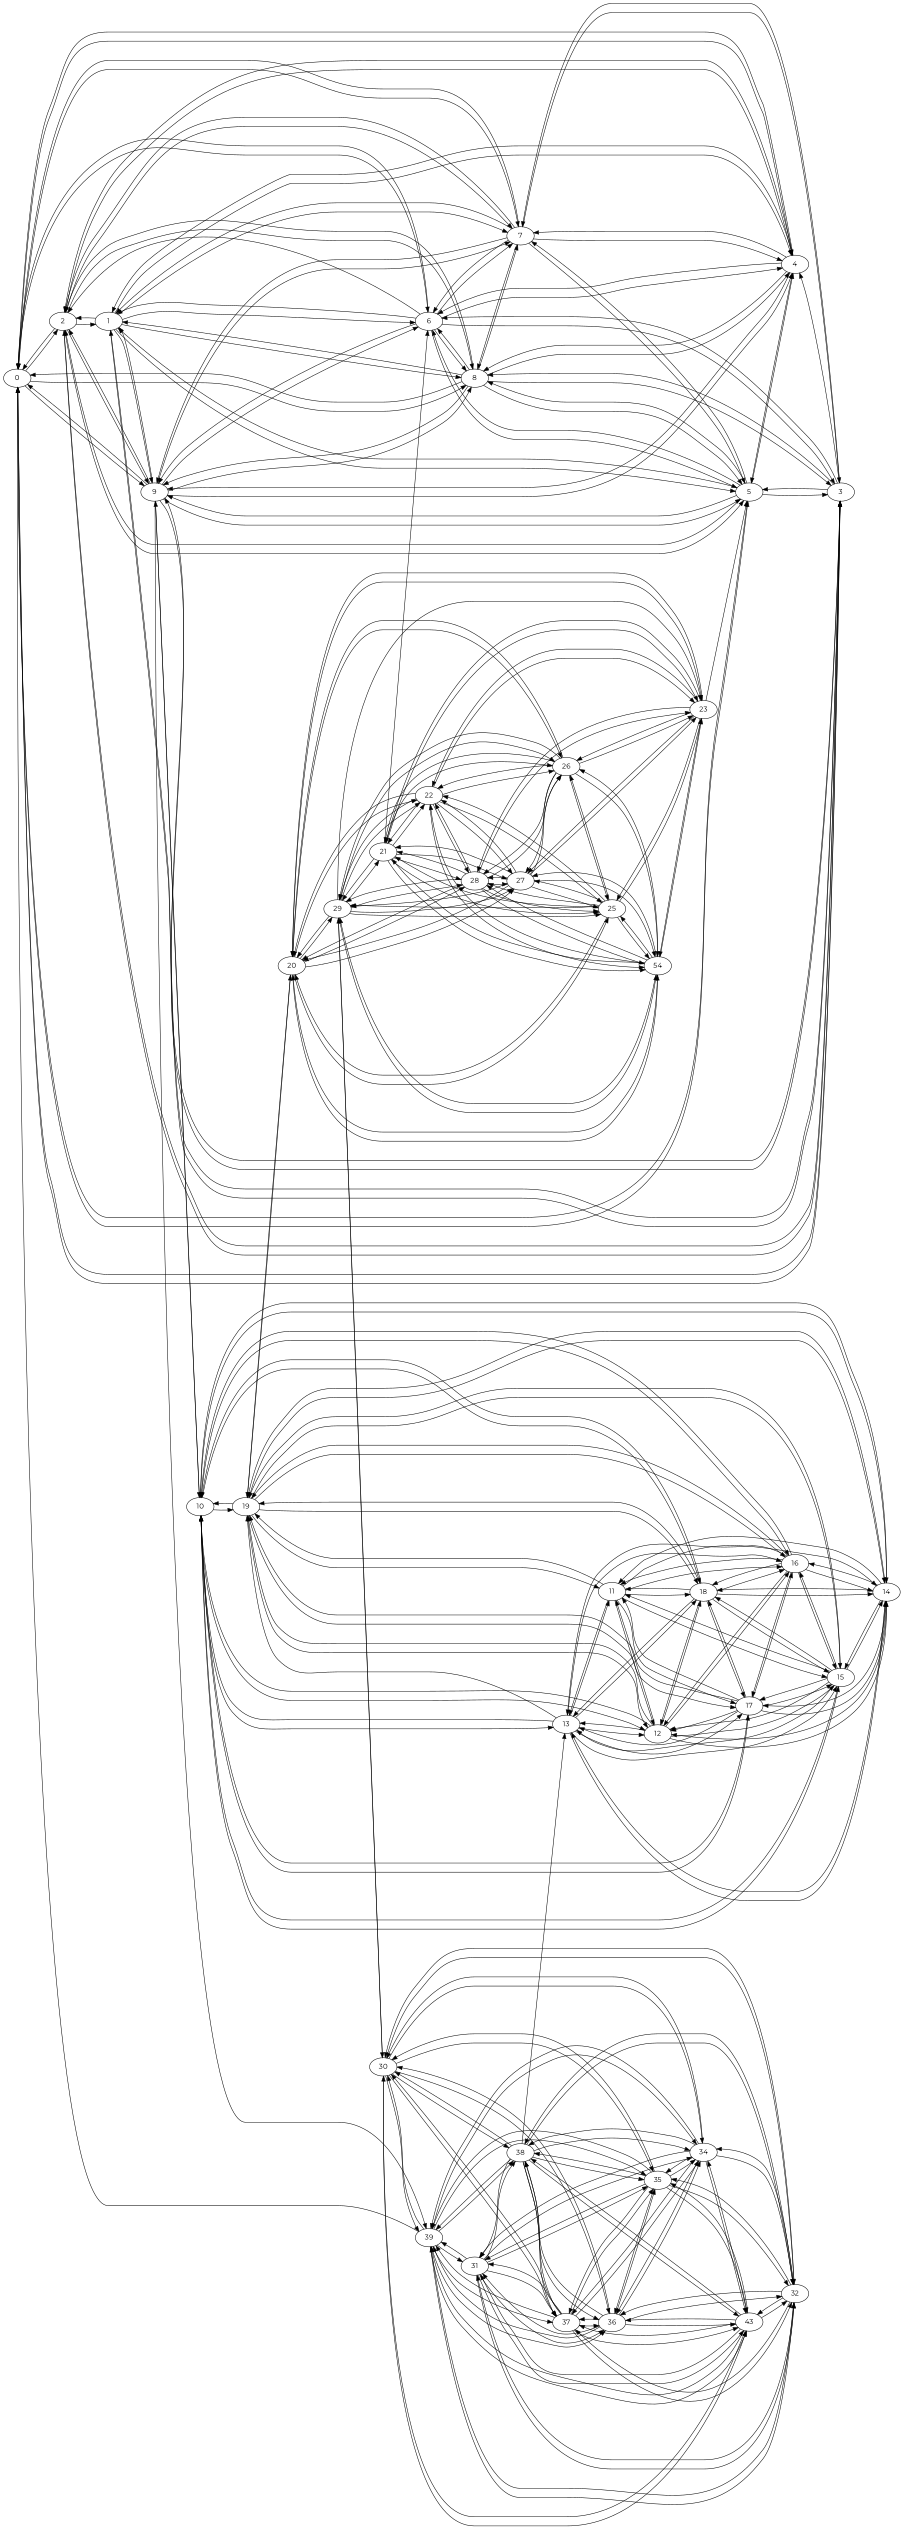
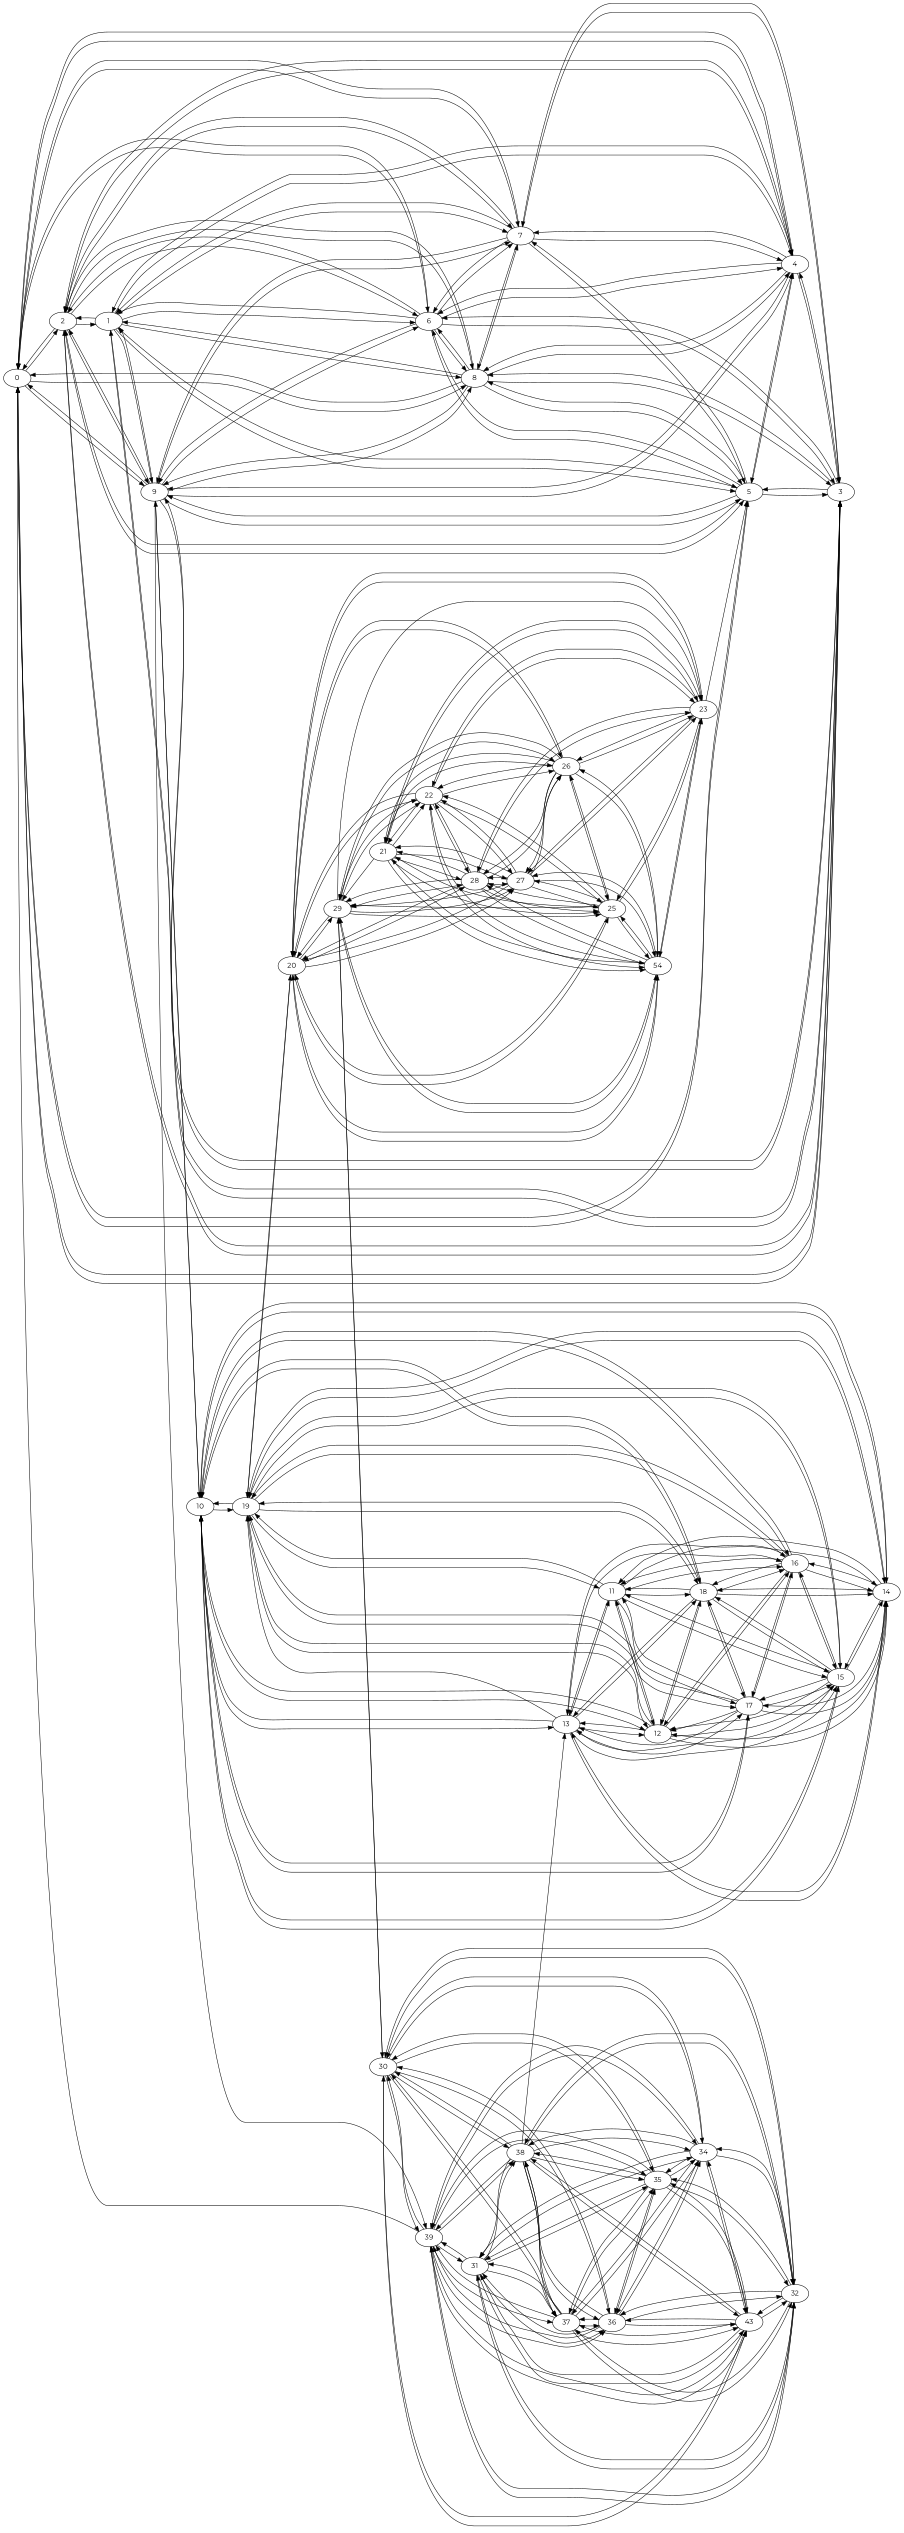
none -> (821, 375)
(406, 589) -> (237, 249)
(361, 884) -> none
